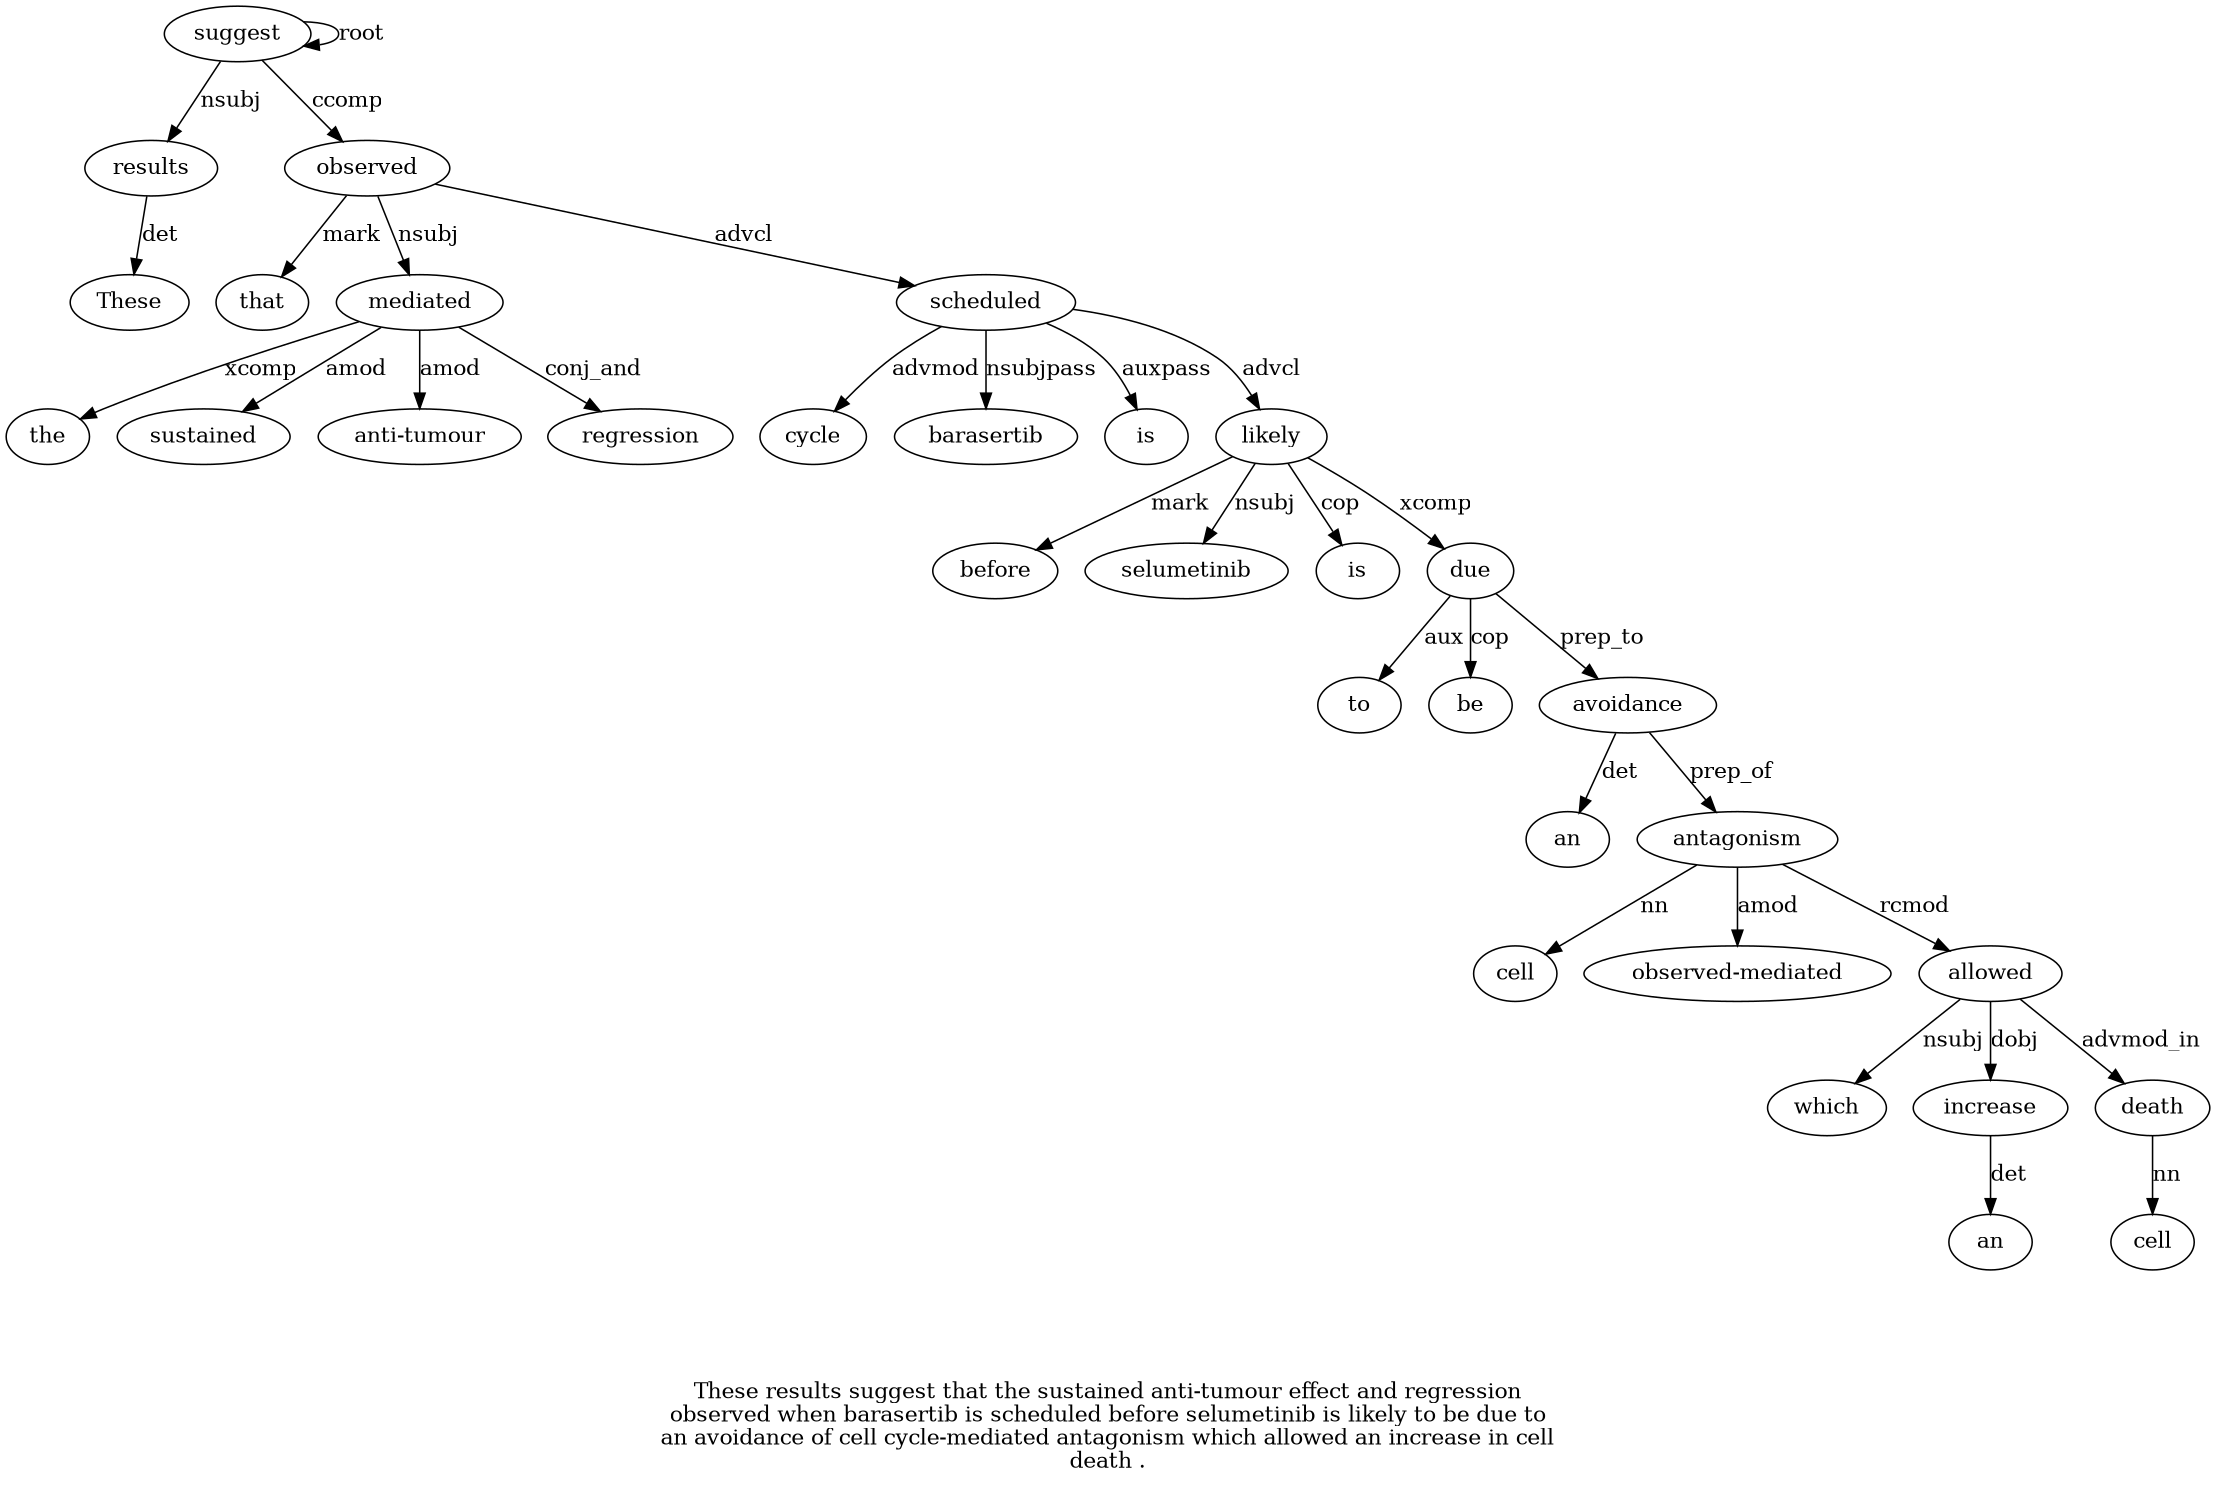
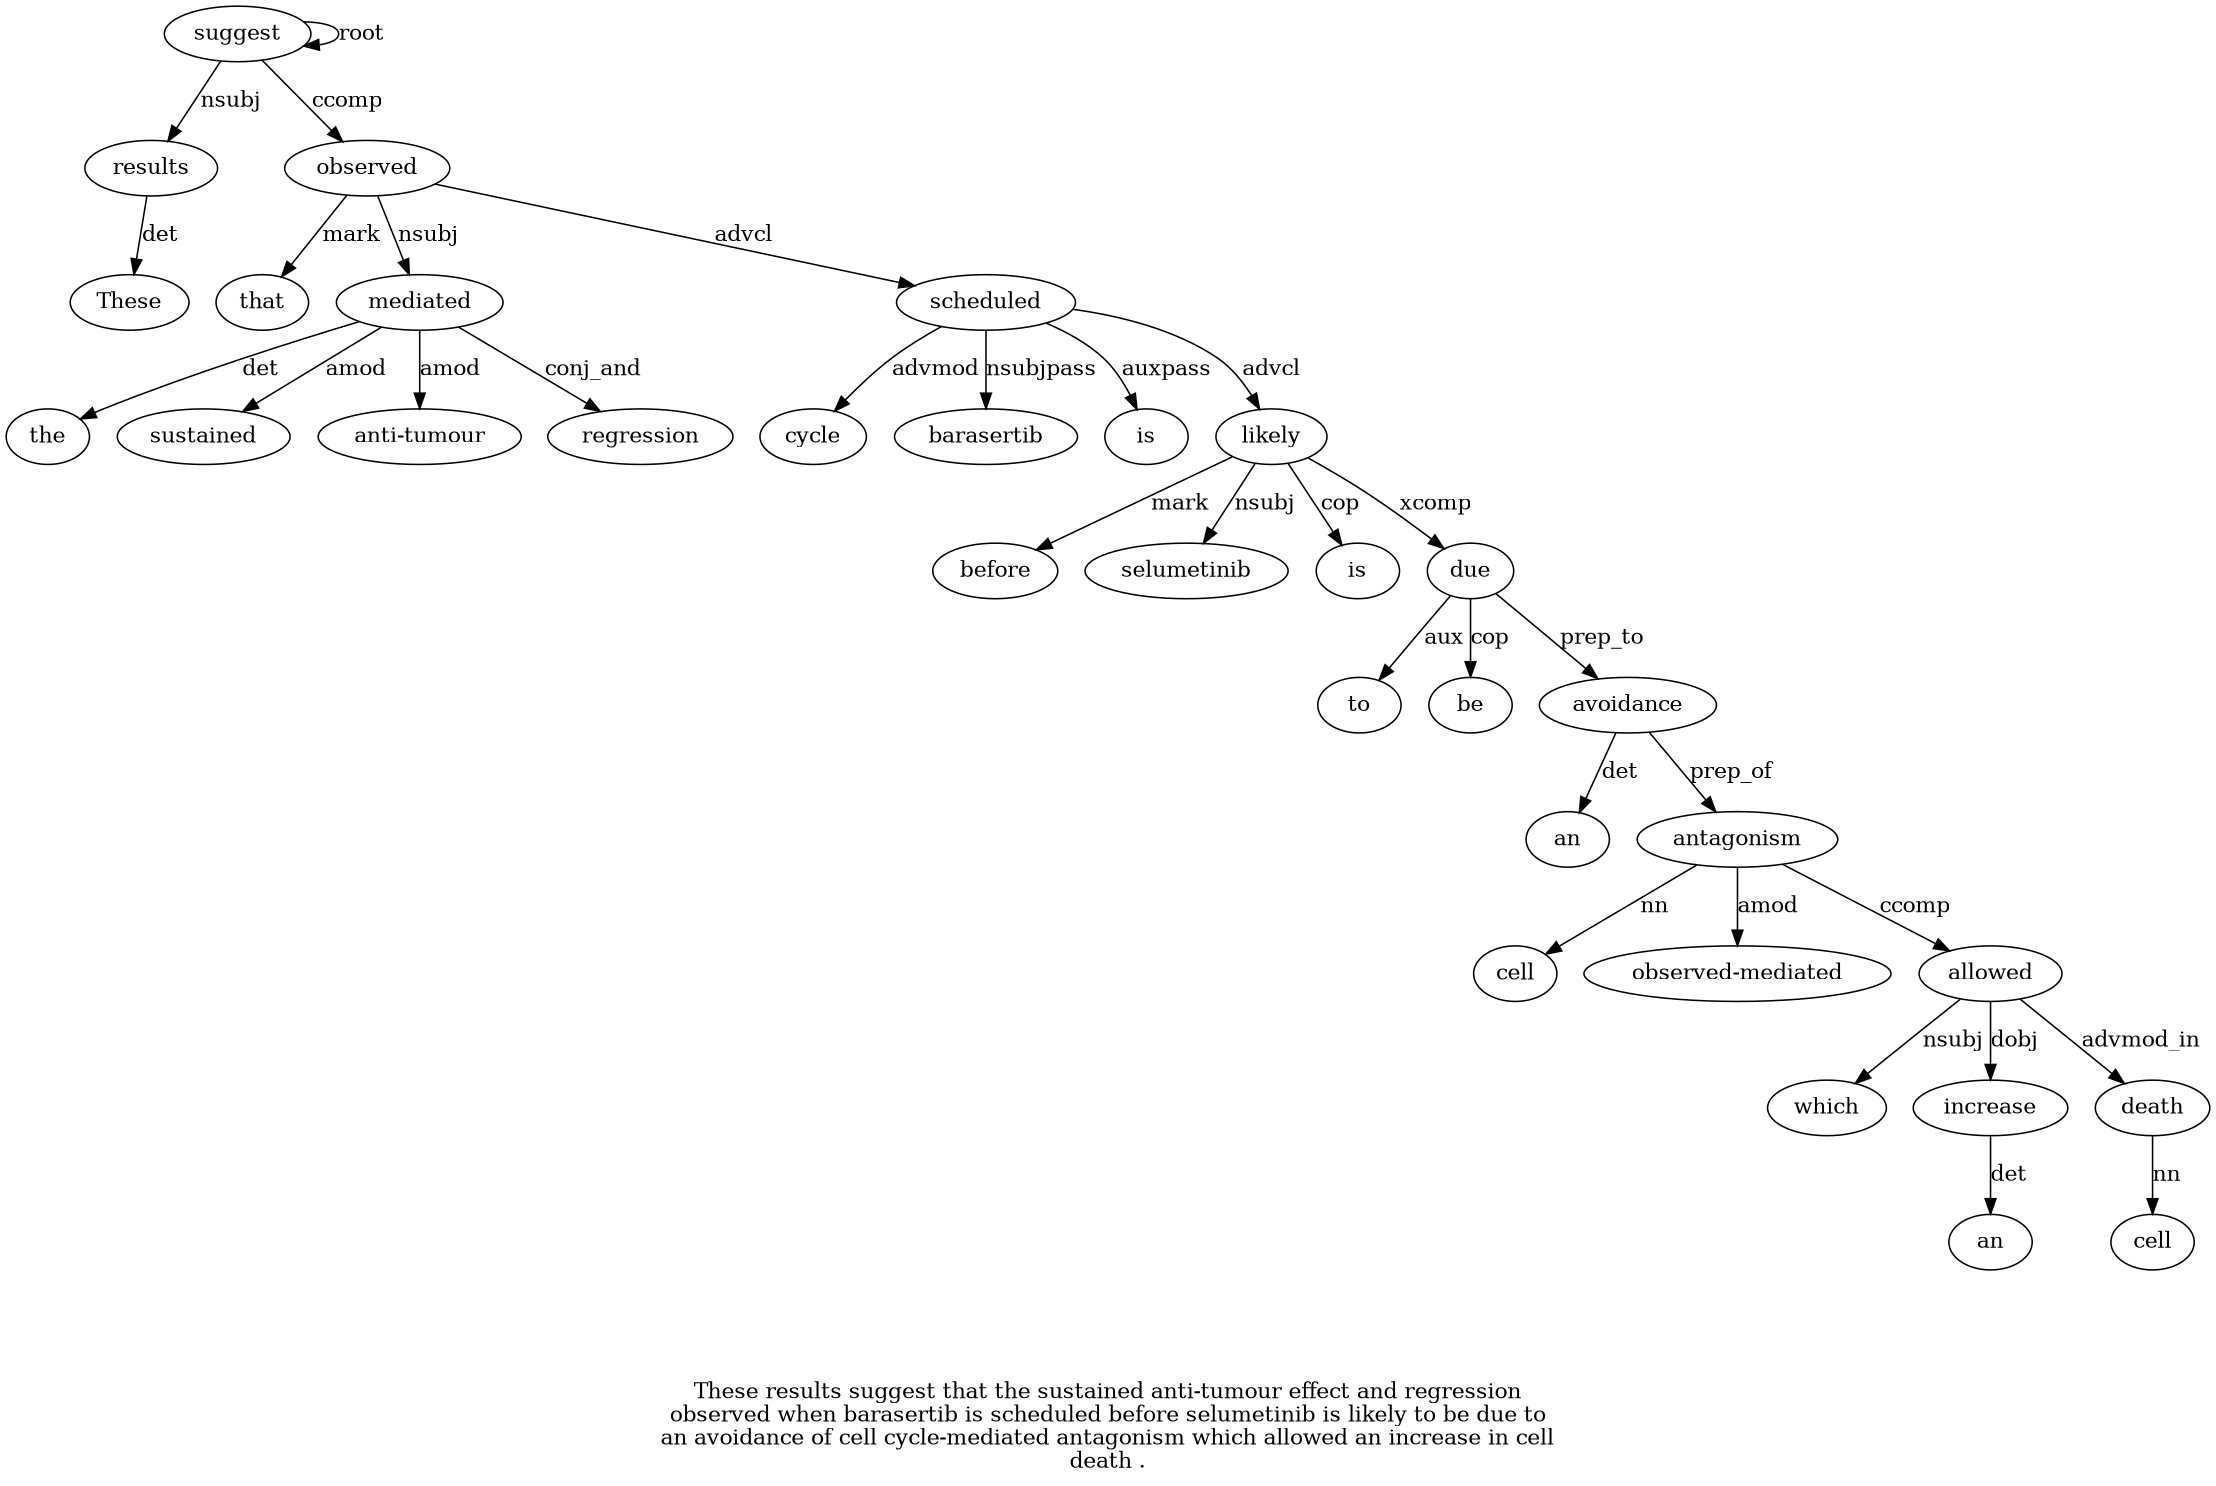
(261, 370) -> (261, 370)
(1915, 907) -> (1915, 907)
